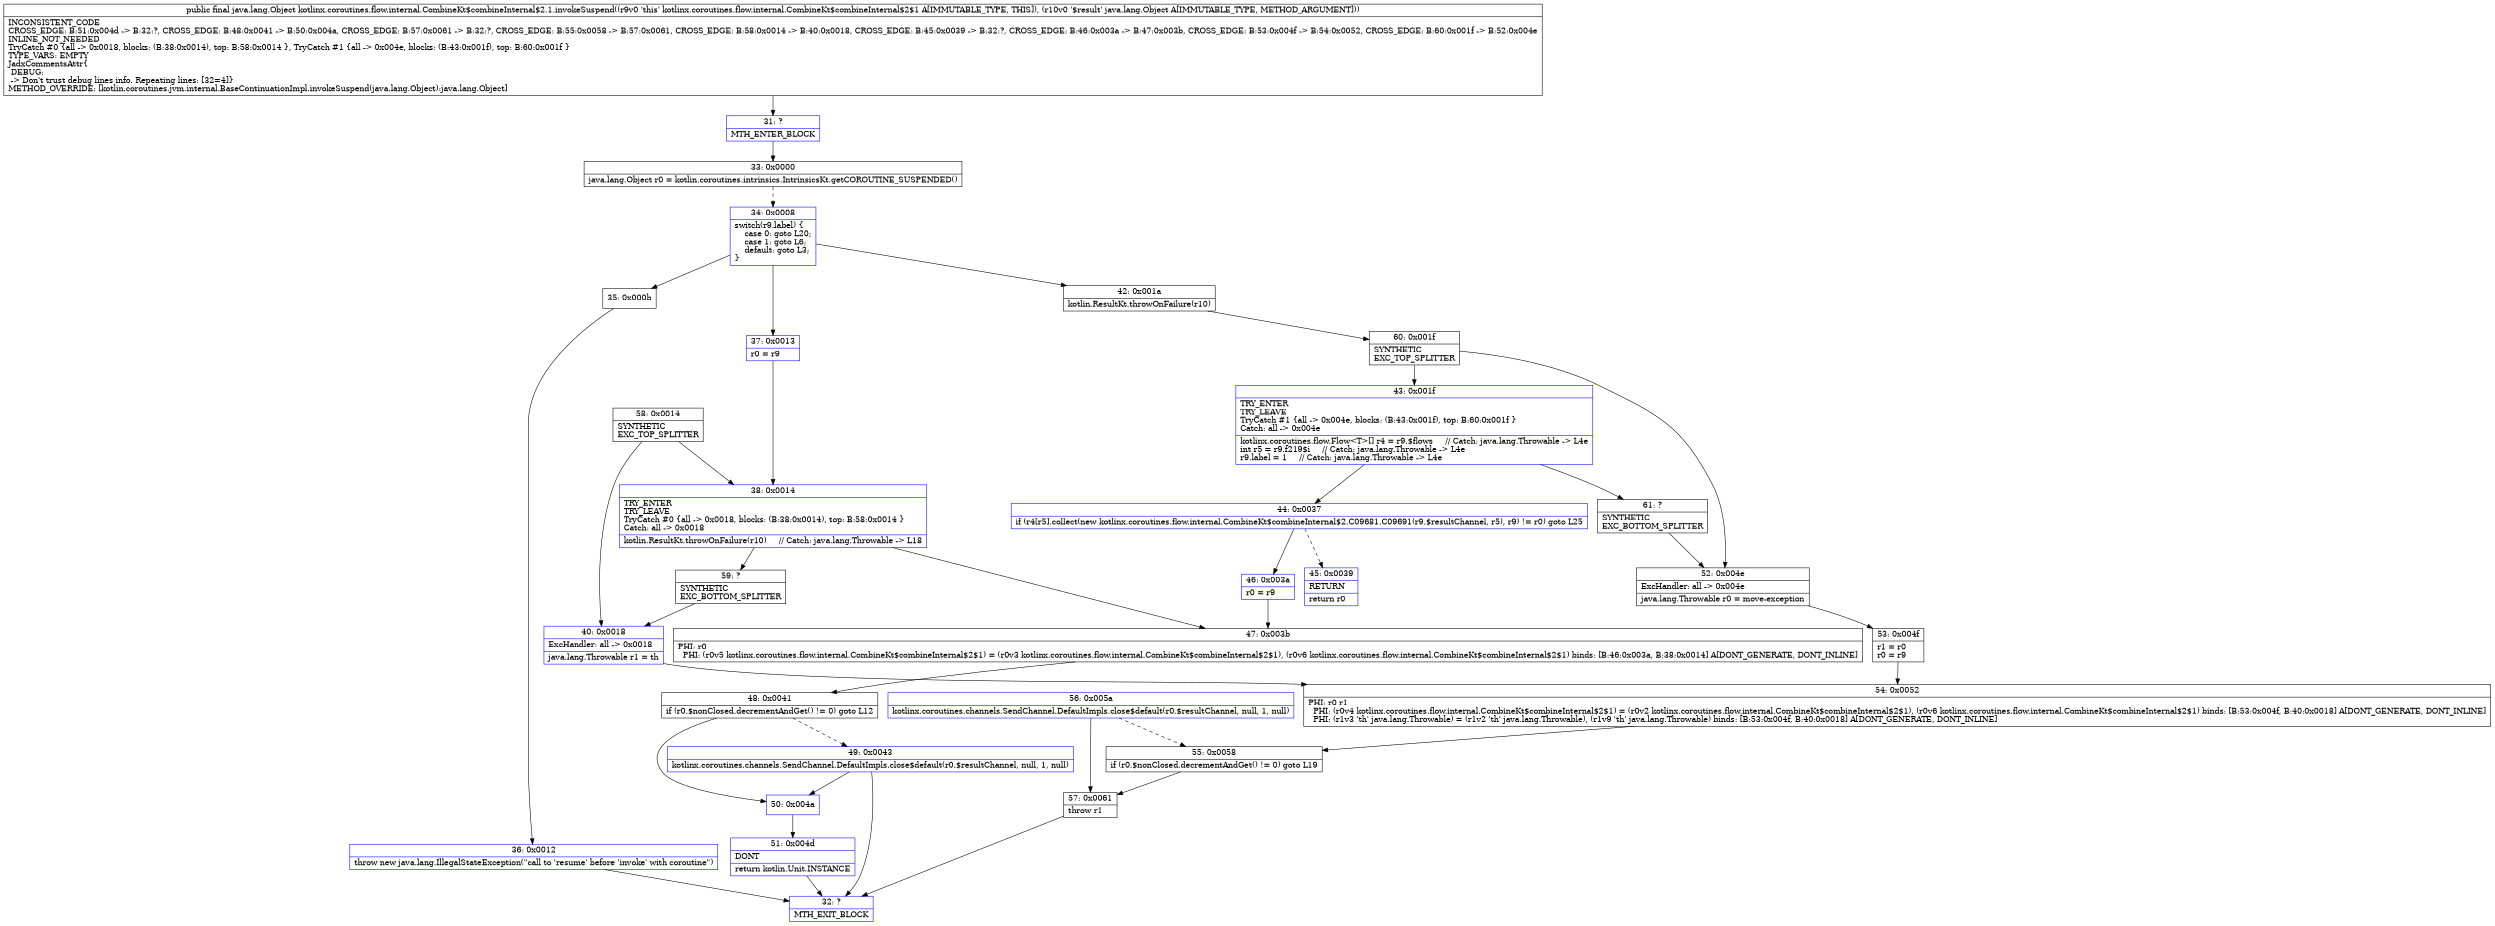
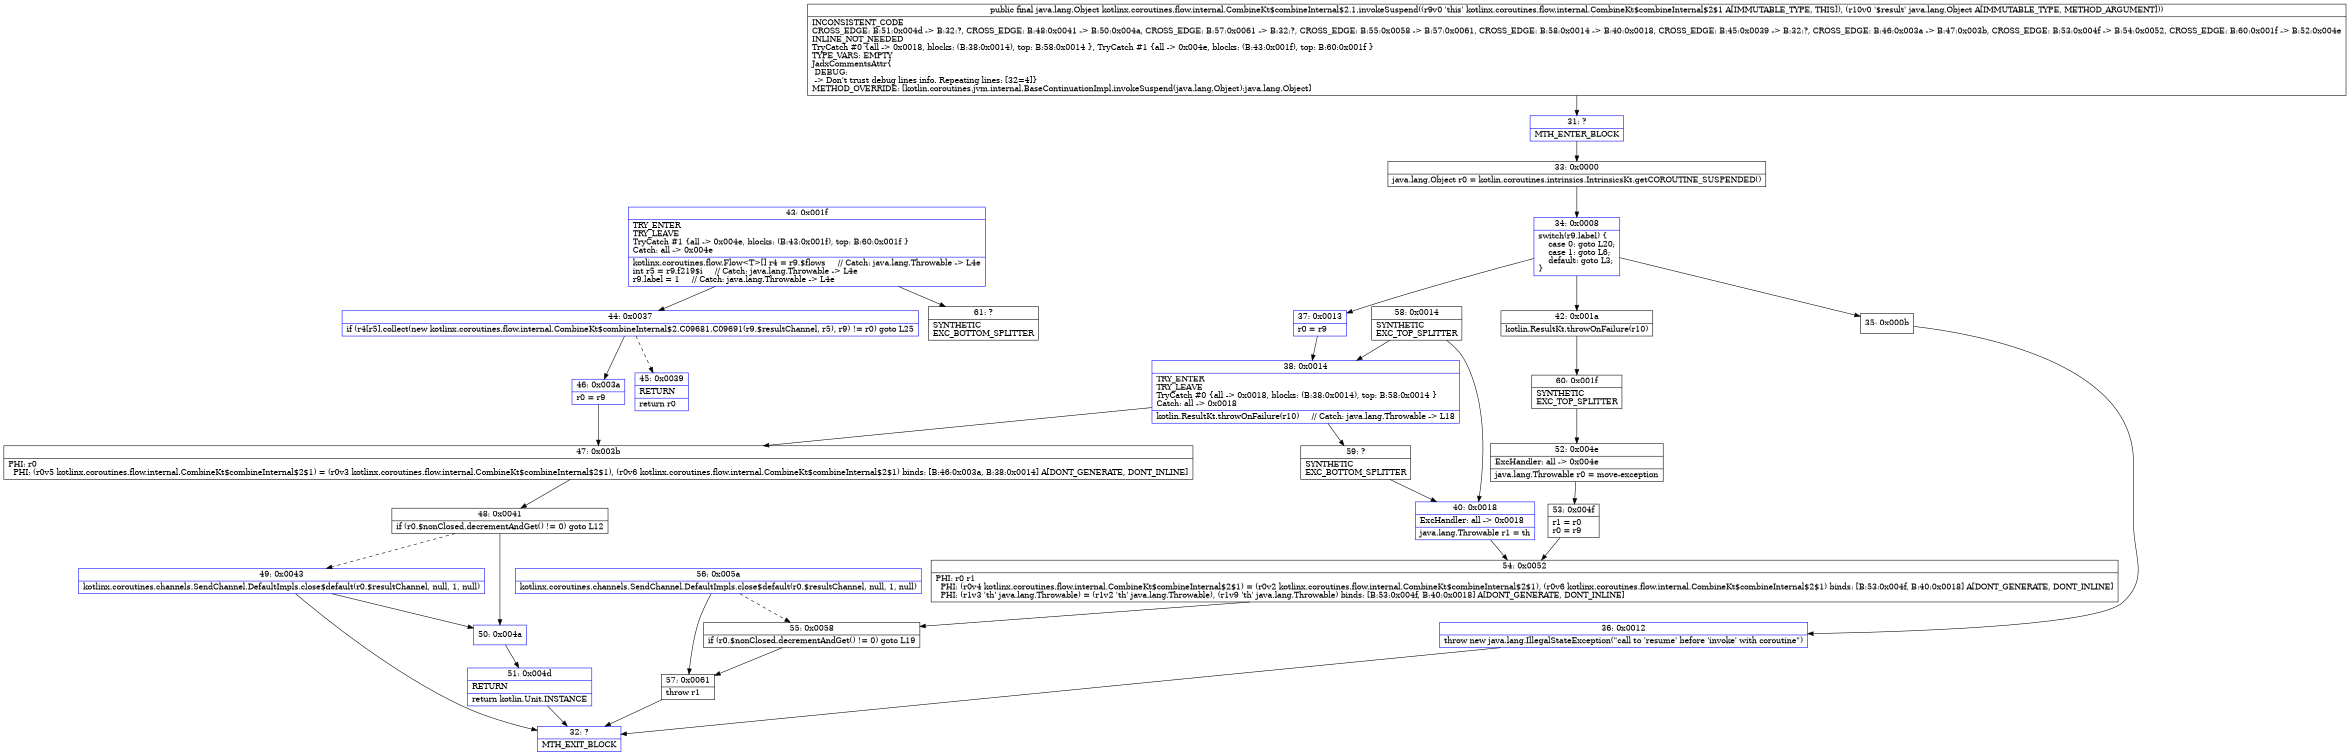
(773, 194) -> (1577, 199)
(1414, 372) -> none
(1685, 548) -> none
(747, 857) -> (490, 687)
